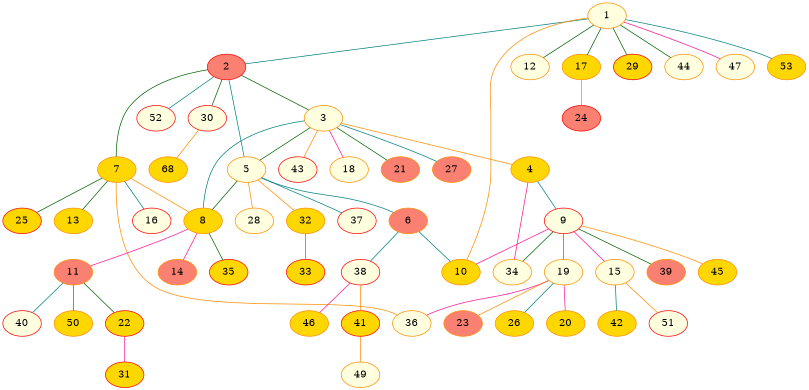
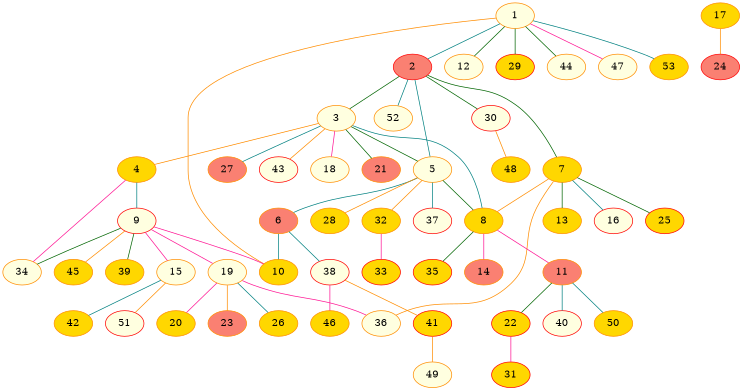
(594, 41) -> none
(156, 118) -> (393, 118)
(168, 170) -> (511, 170)
(254, 221) -> (330, 221)
(666, 272) -> (125, 272)
